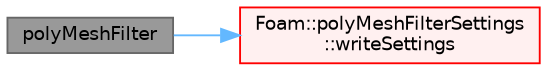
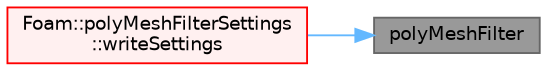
(197, 35) -> (332, 35)
